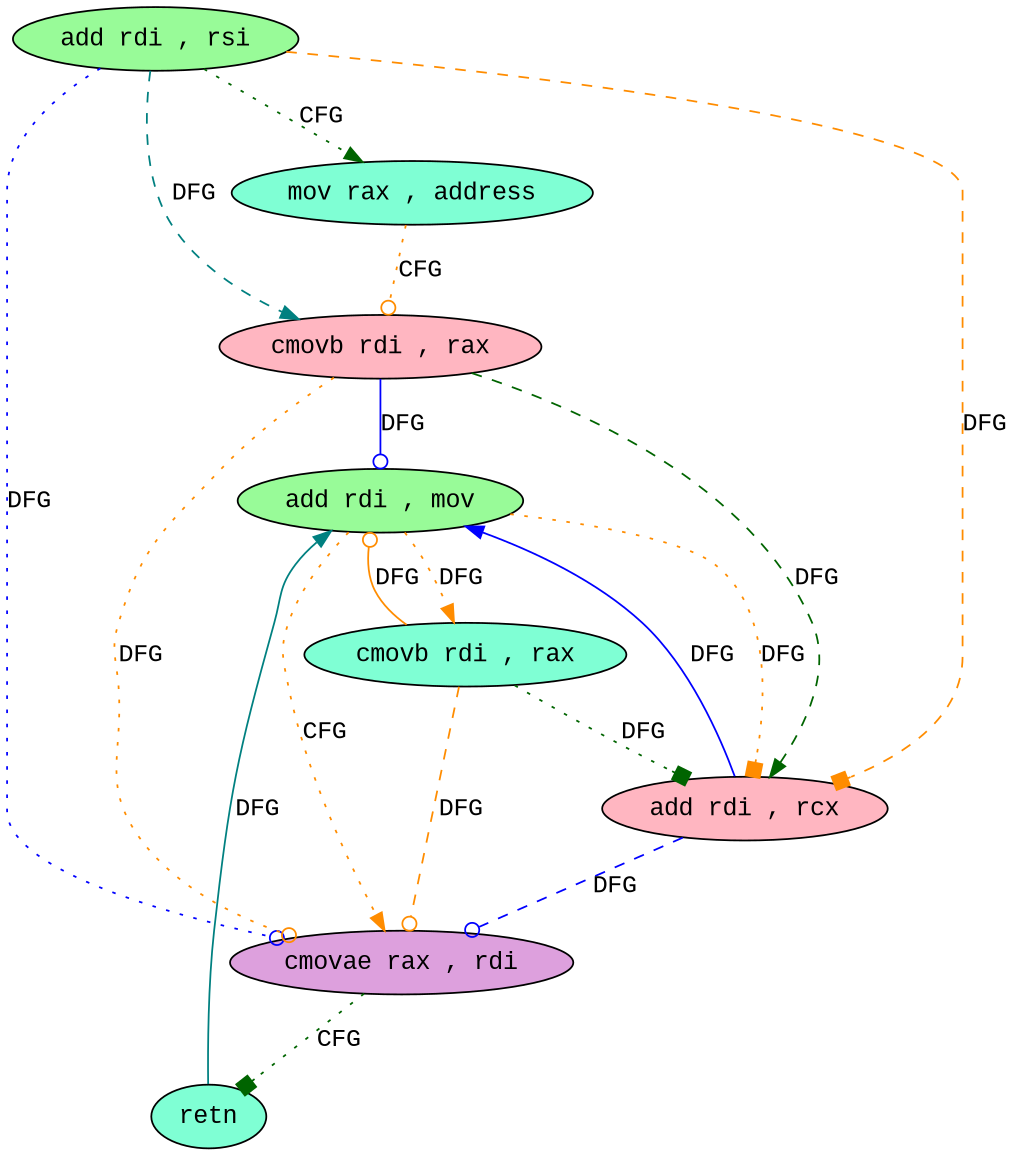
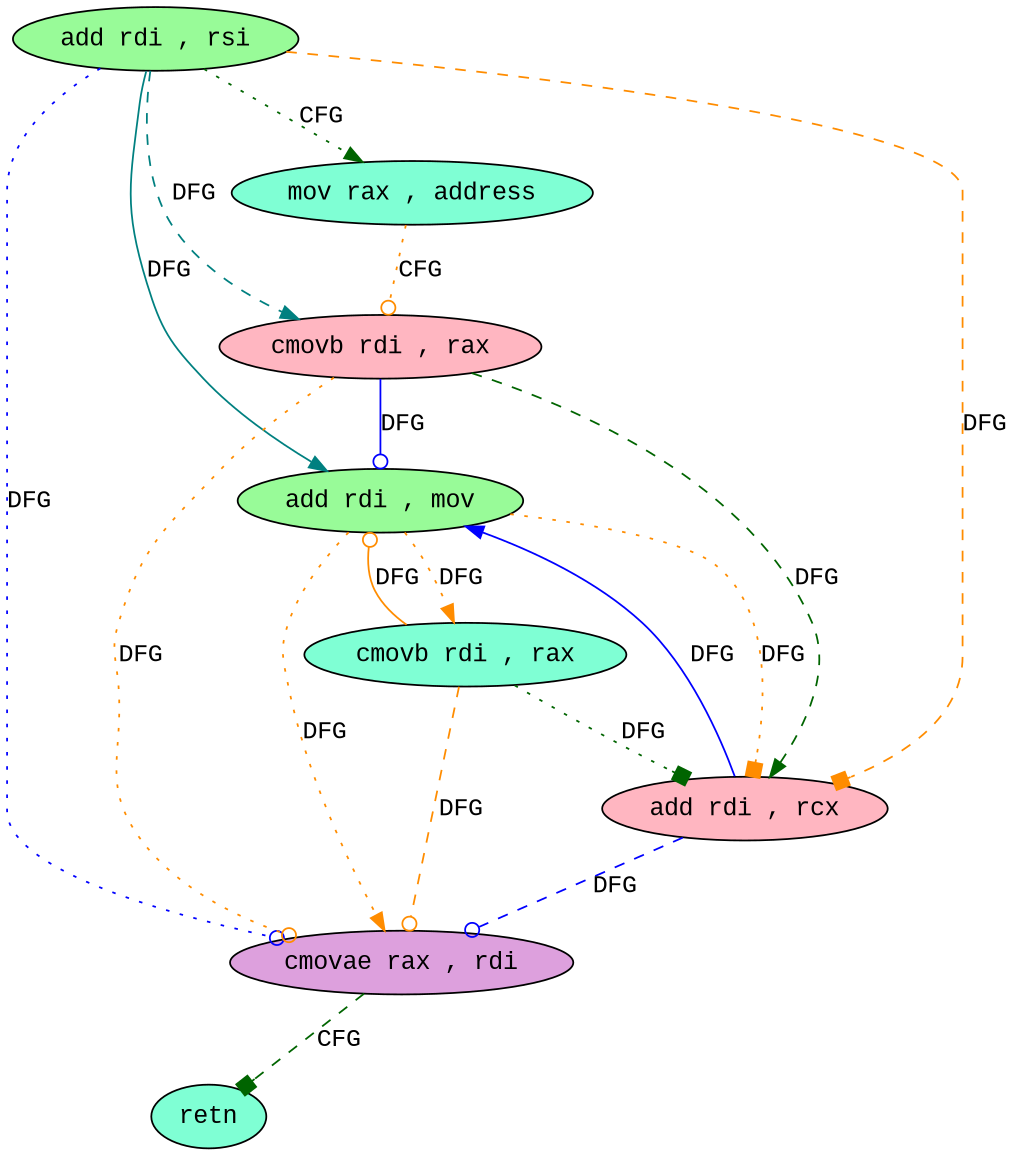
(325, 732) -> (325, 732)
(231, 805) -> (152, 300)
(309, 1036) -> (309, 1036)
